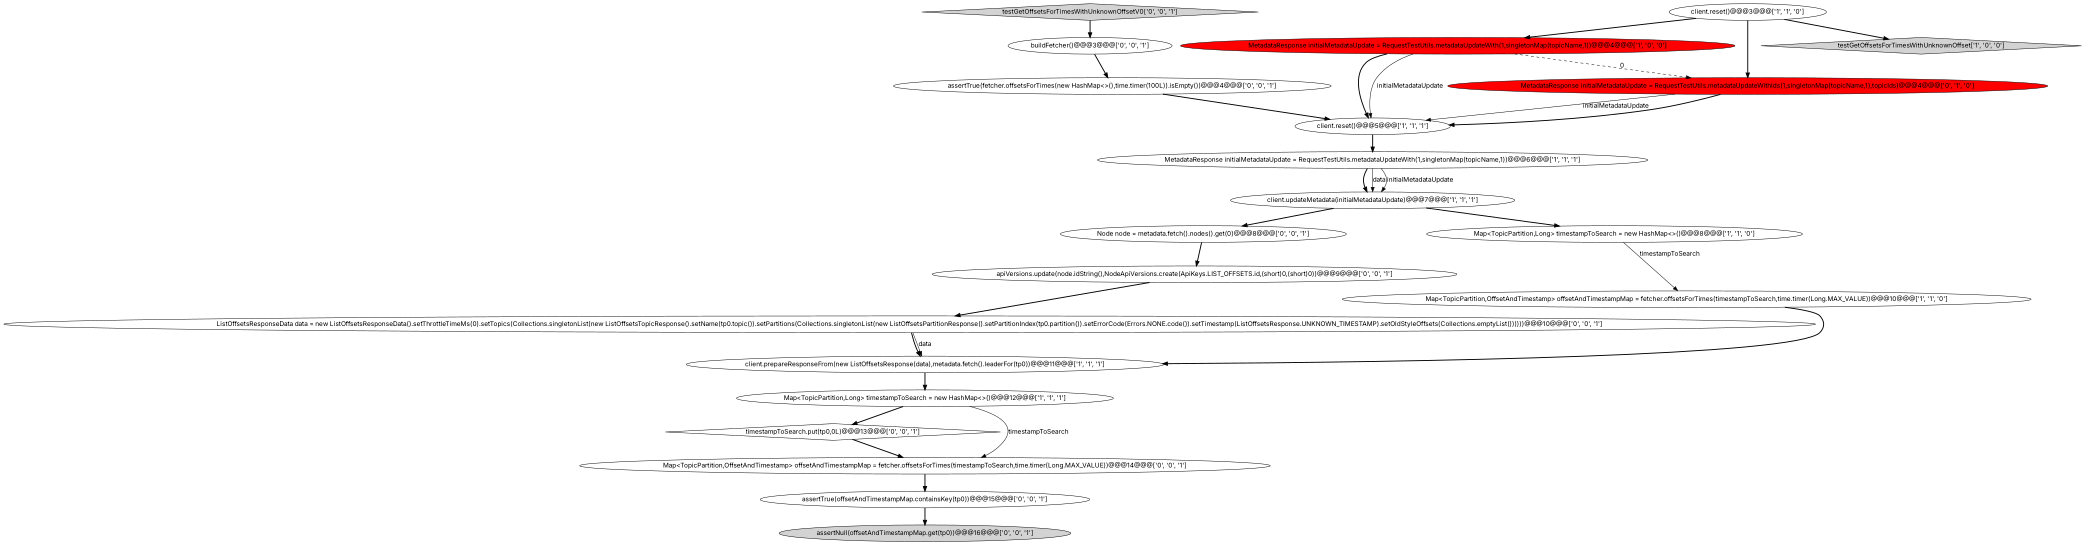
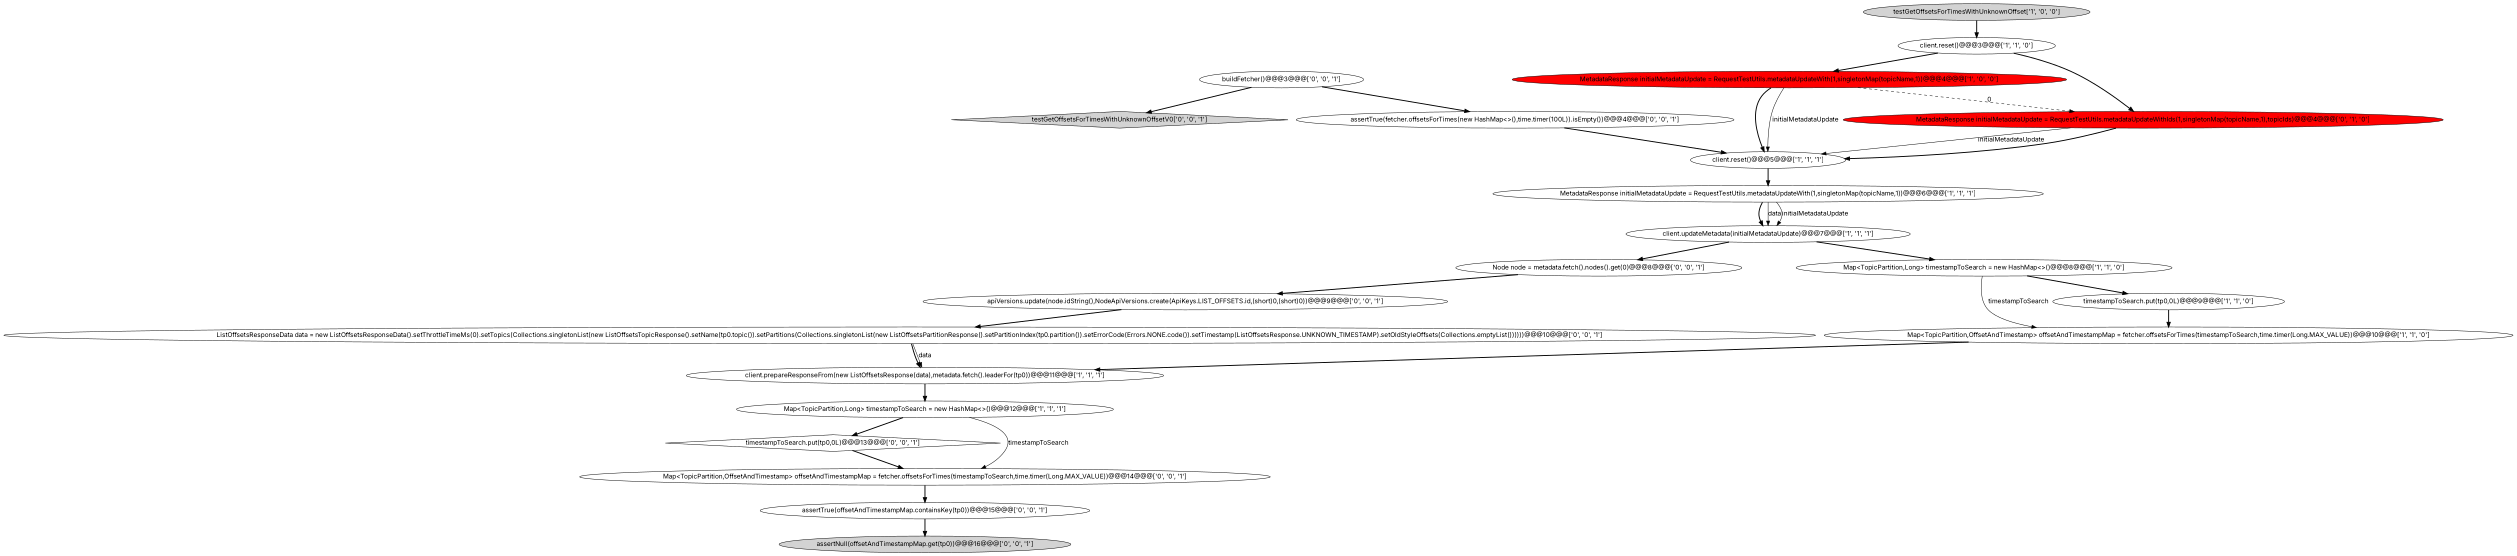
(1090, 27) -> (1201, 99)
(1834, 29) -> (1977, 27)
(1921, 46) -> (1977, 12)
none -> (2169, 302)
